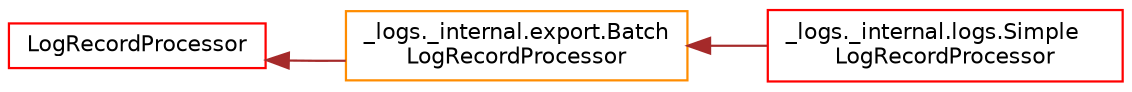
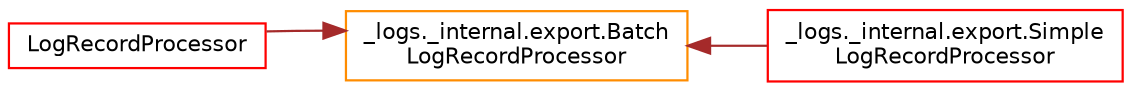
(945, 46) -> (945, 46)
(317, 61) -> (295, 31)
